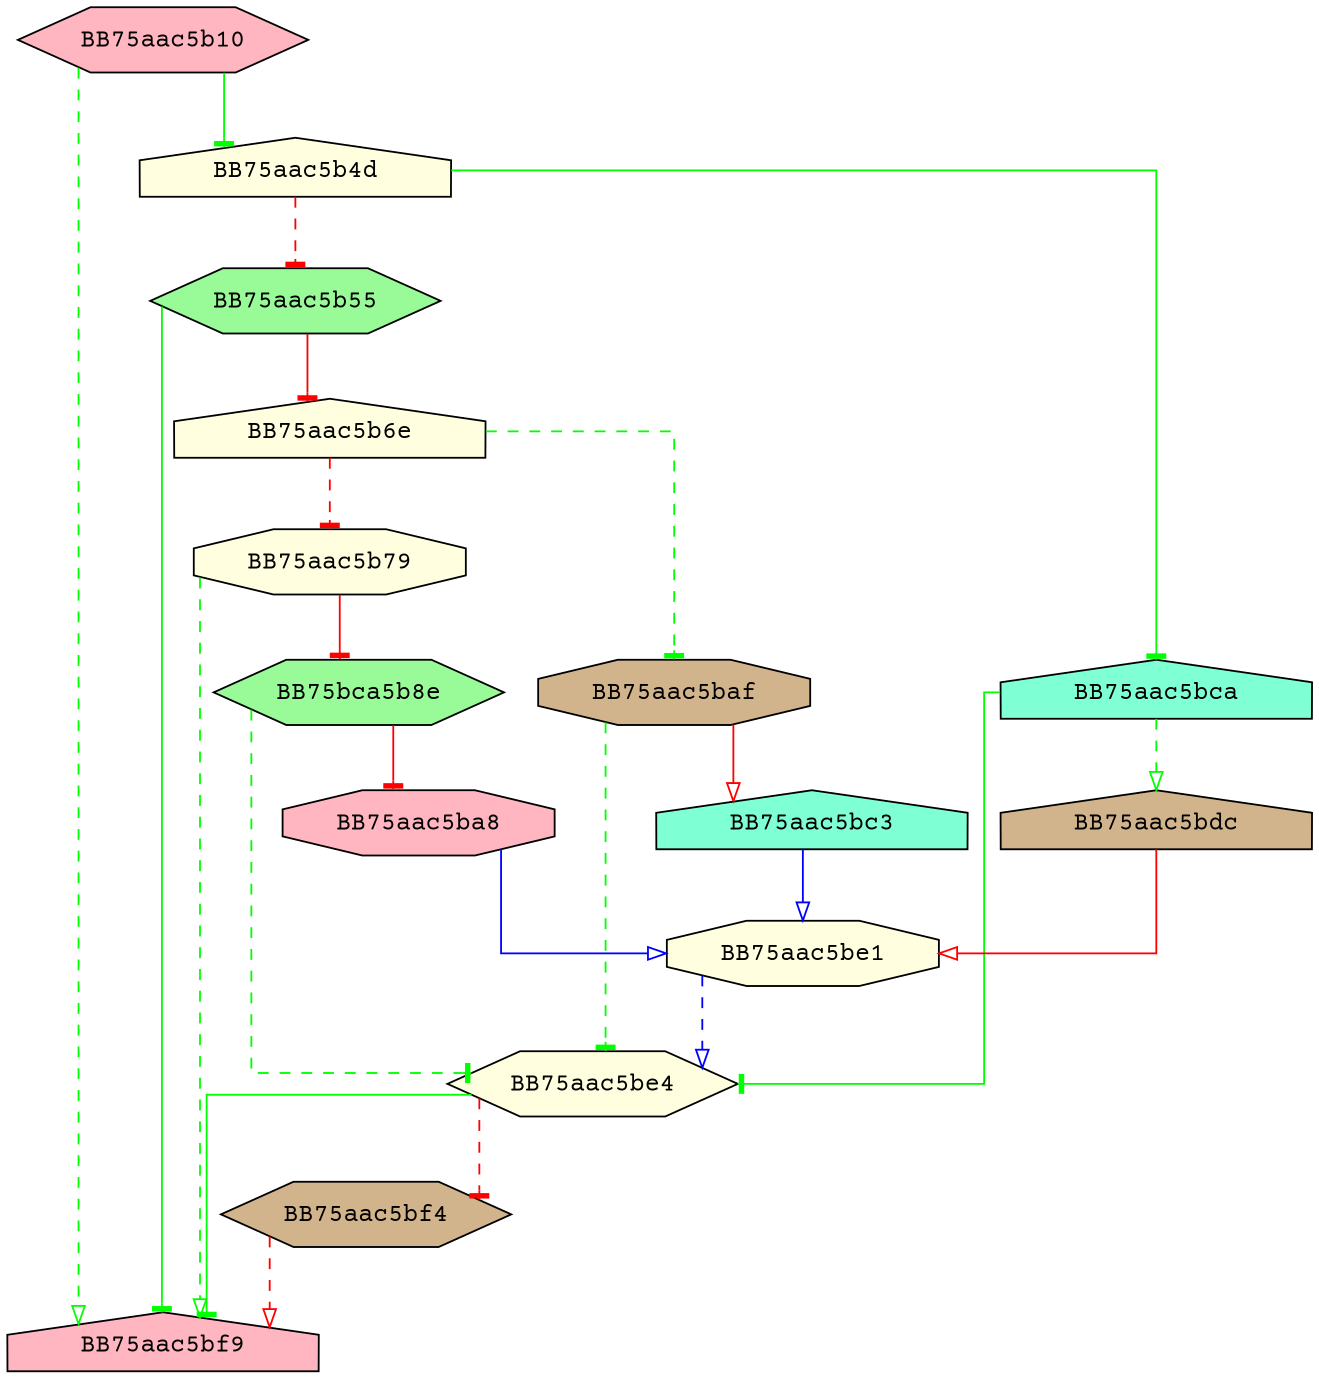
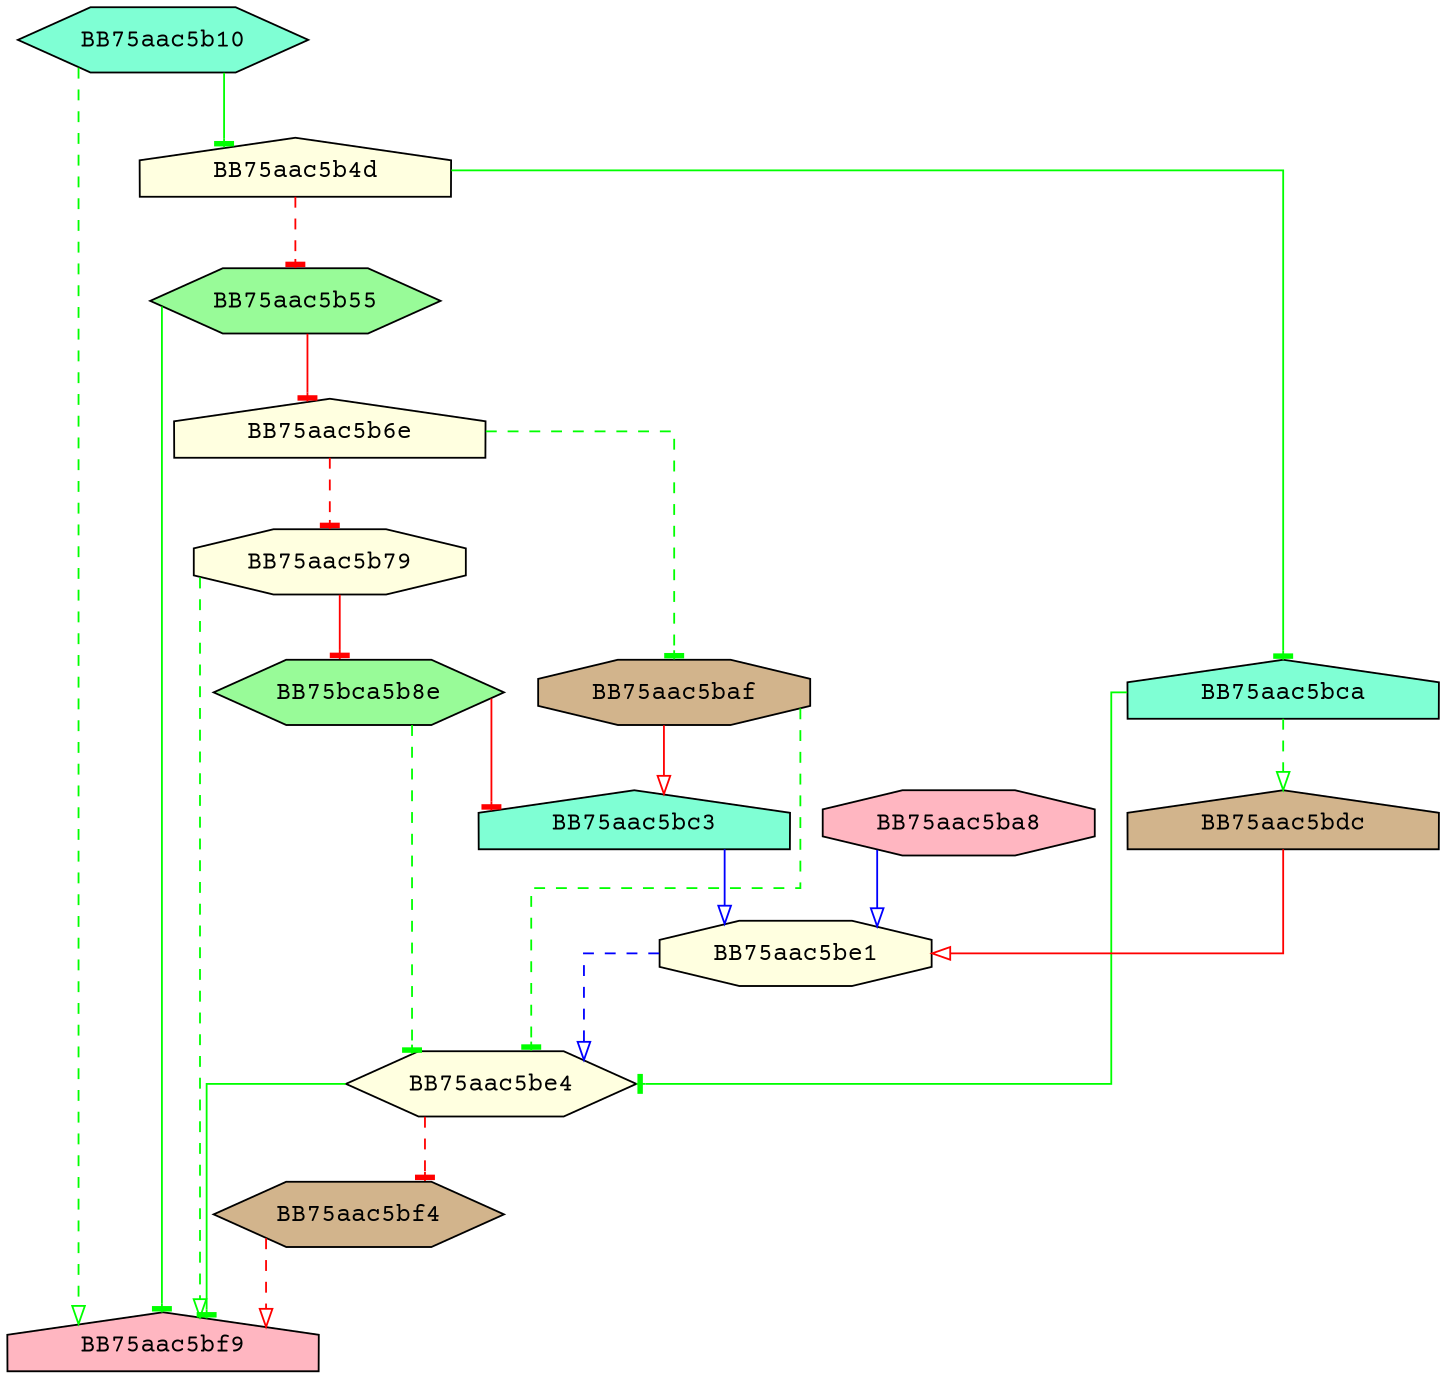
(163, 40) -> (163, 40)
(393, 753) -> (491, 750)
